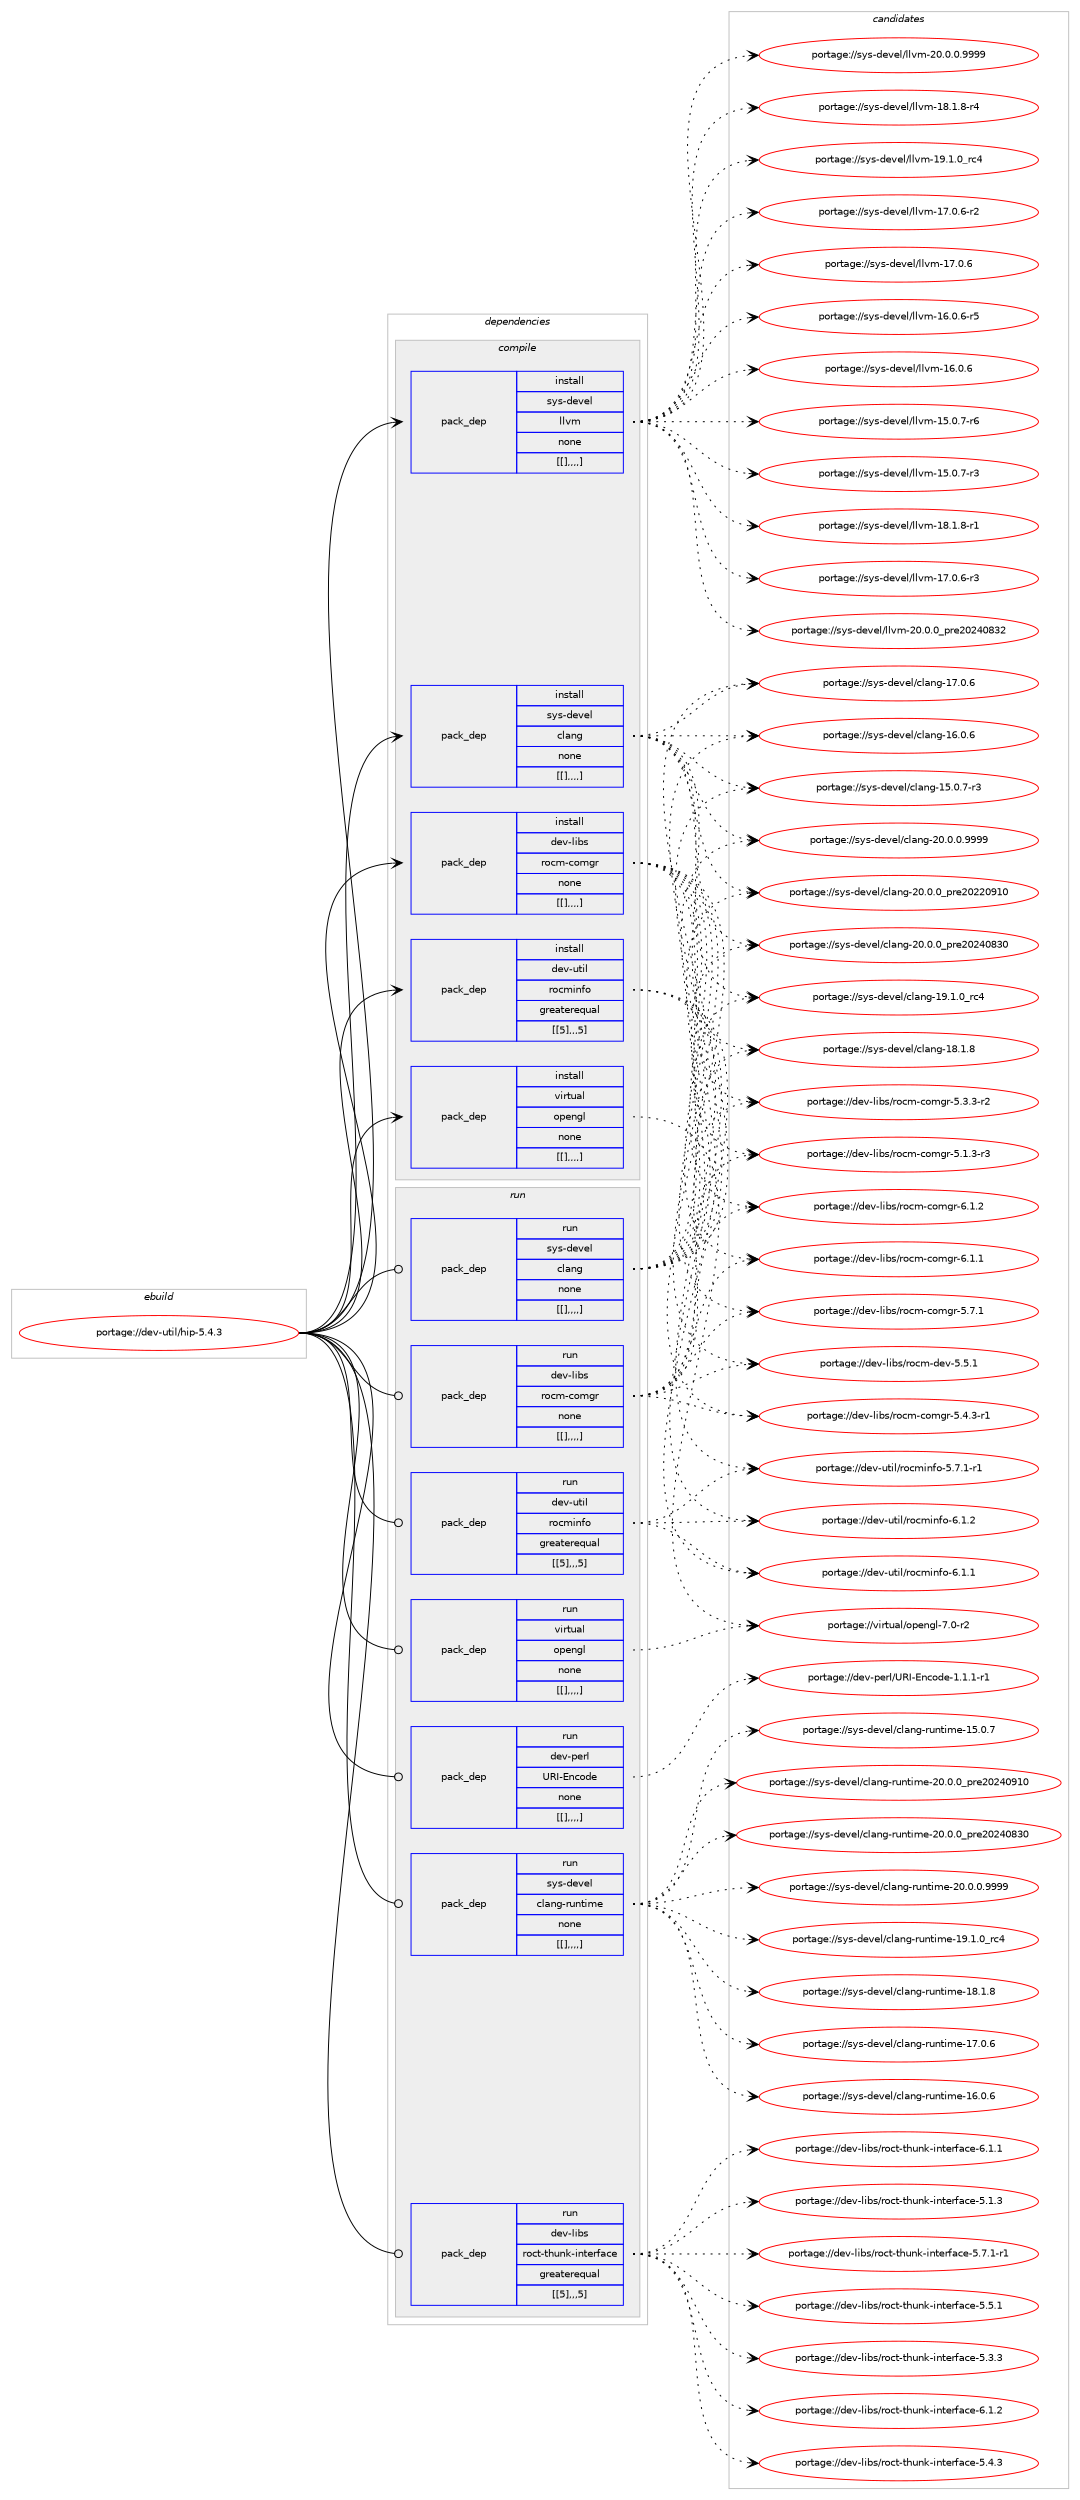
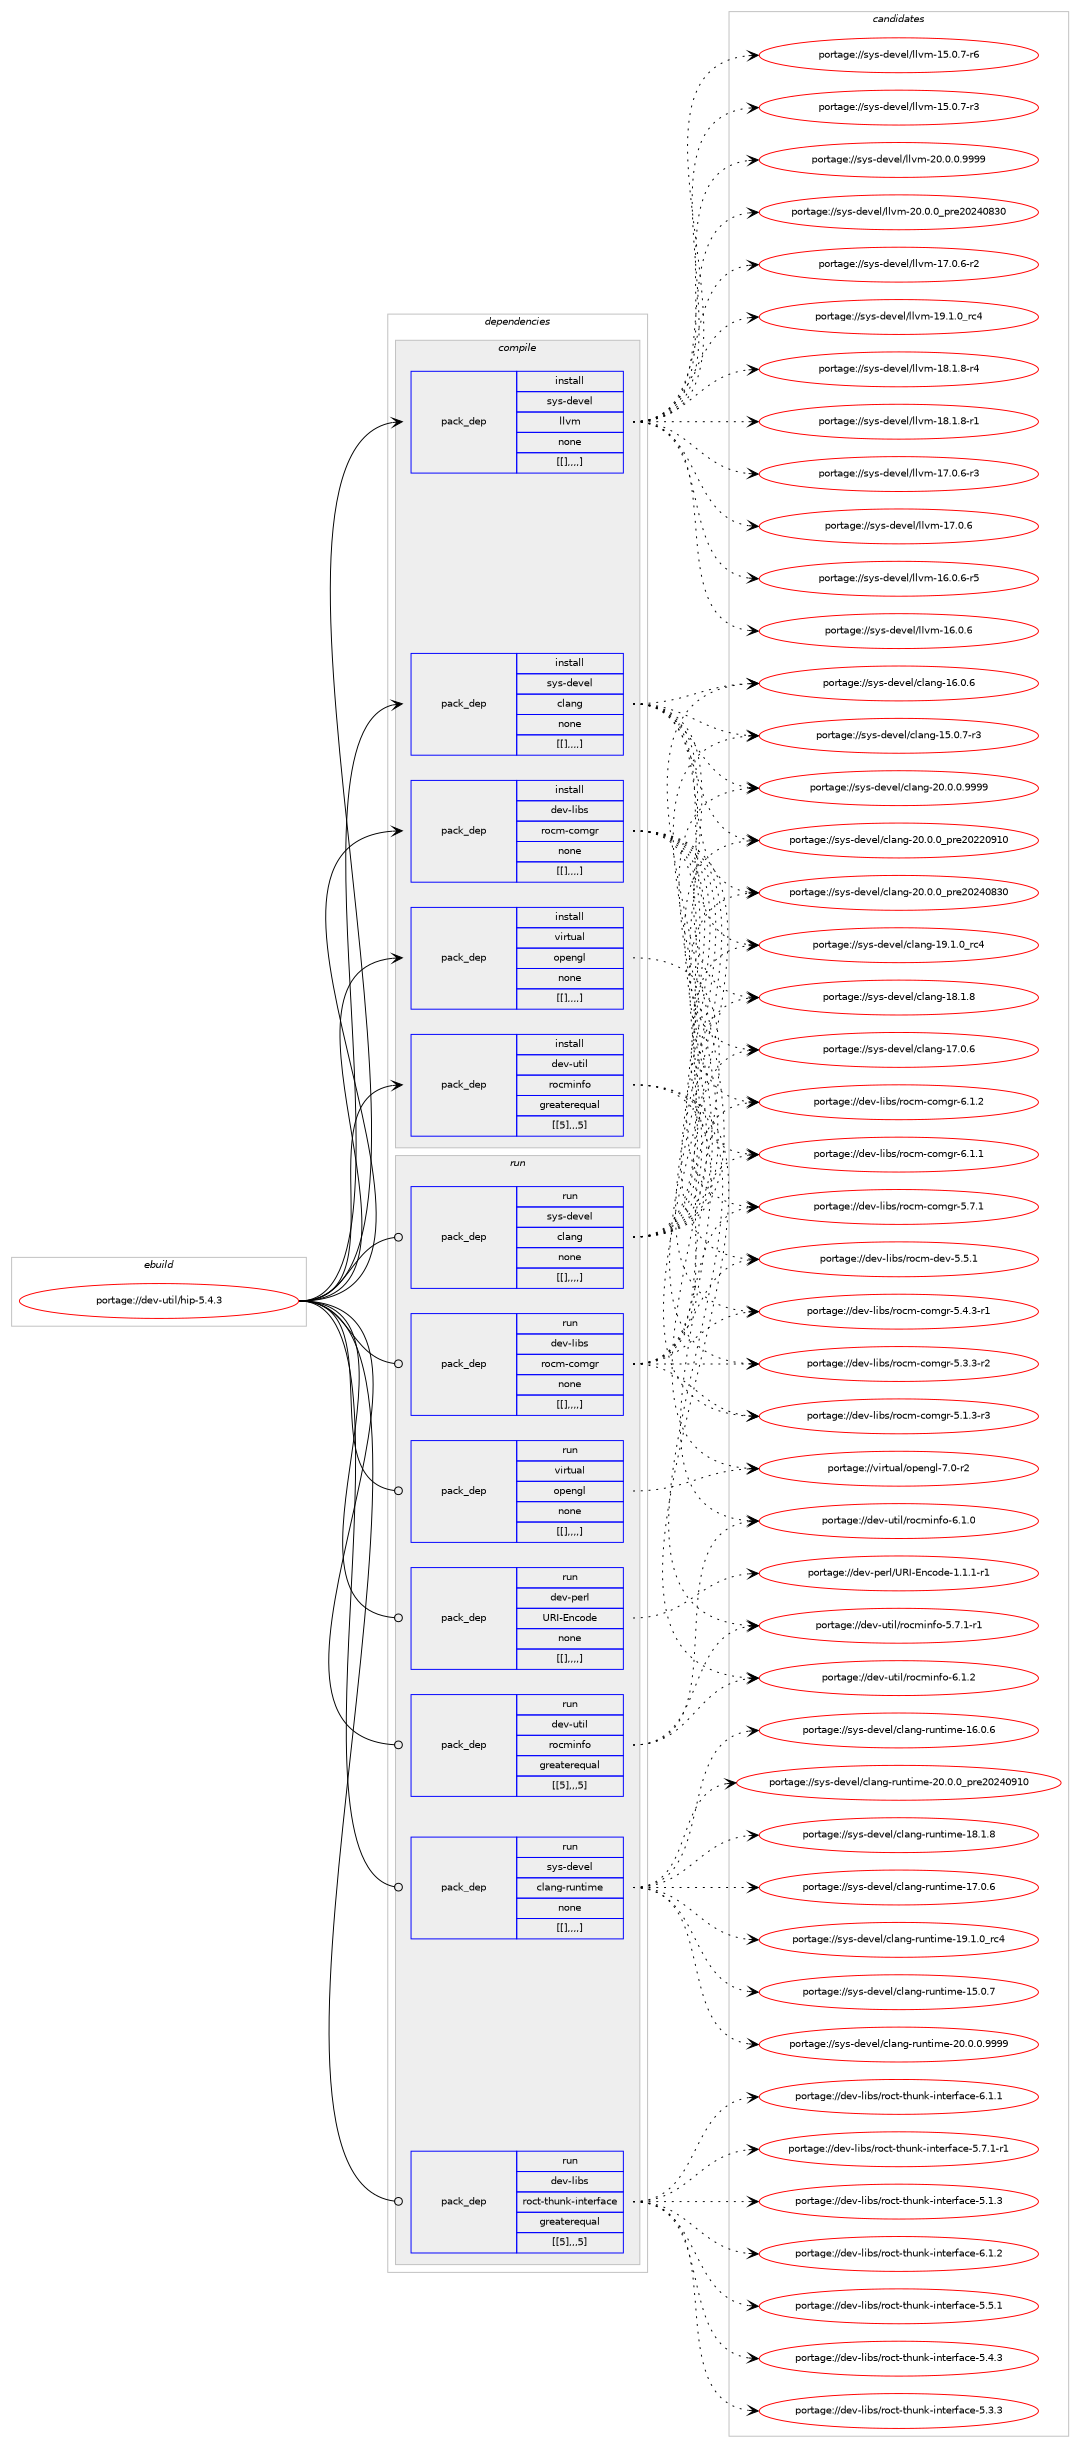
(899, 631) -> (899, 212)
(899, 1573) -> (899, 1521)
(899, 1835) -> none
